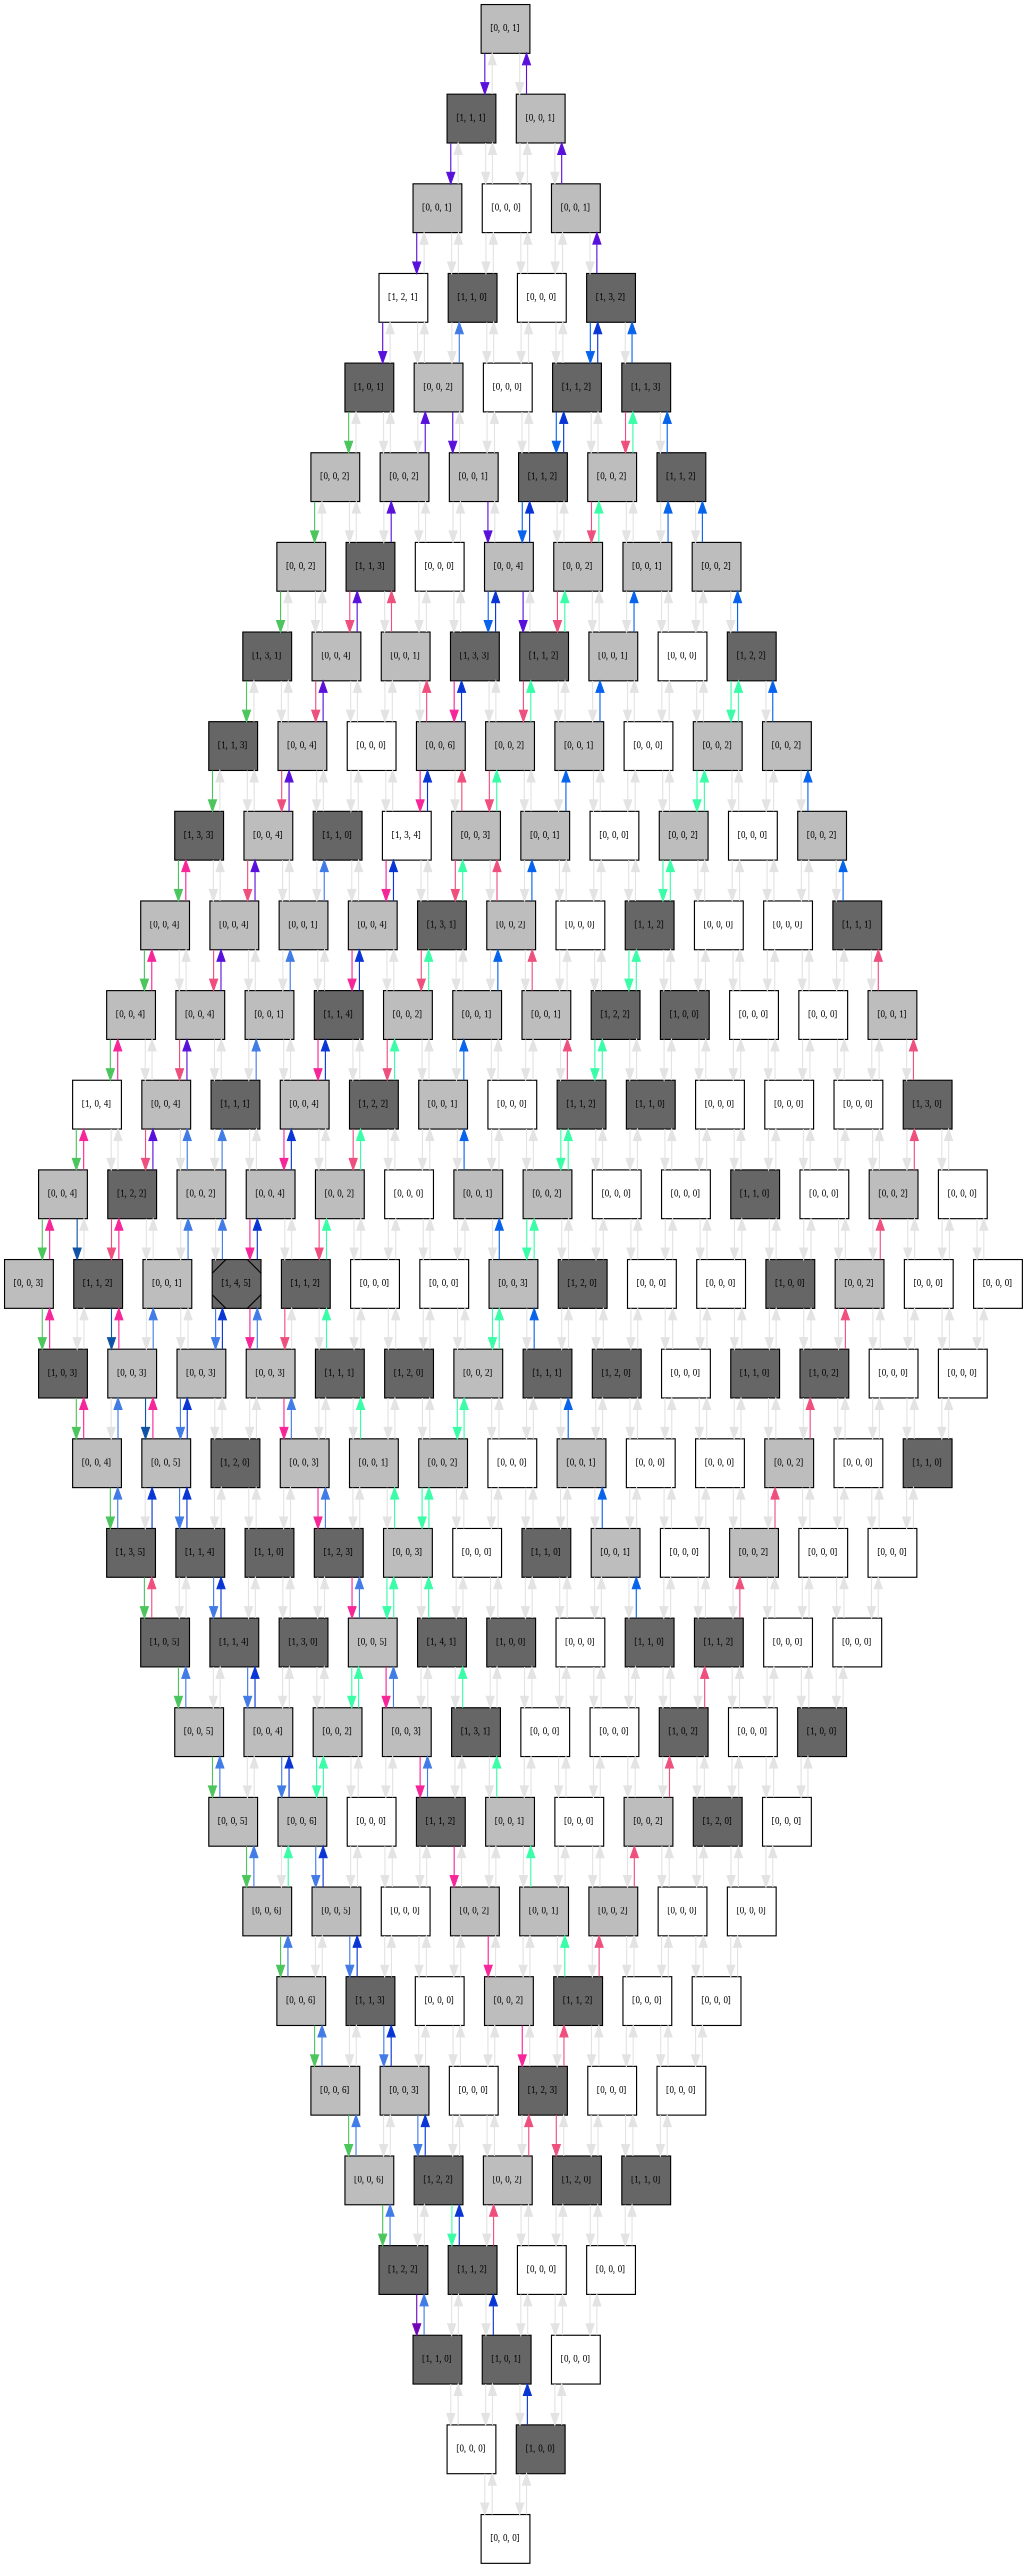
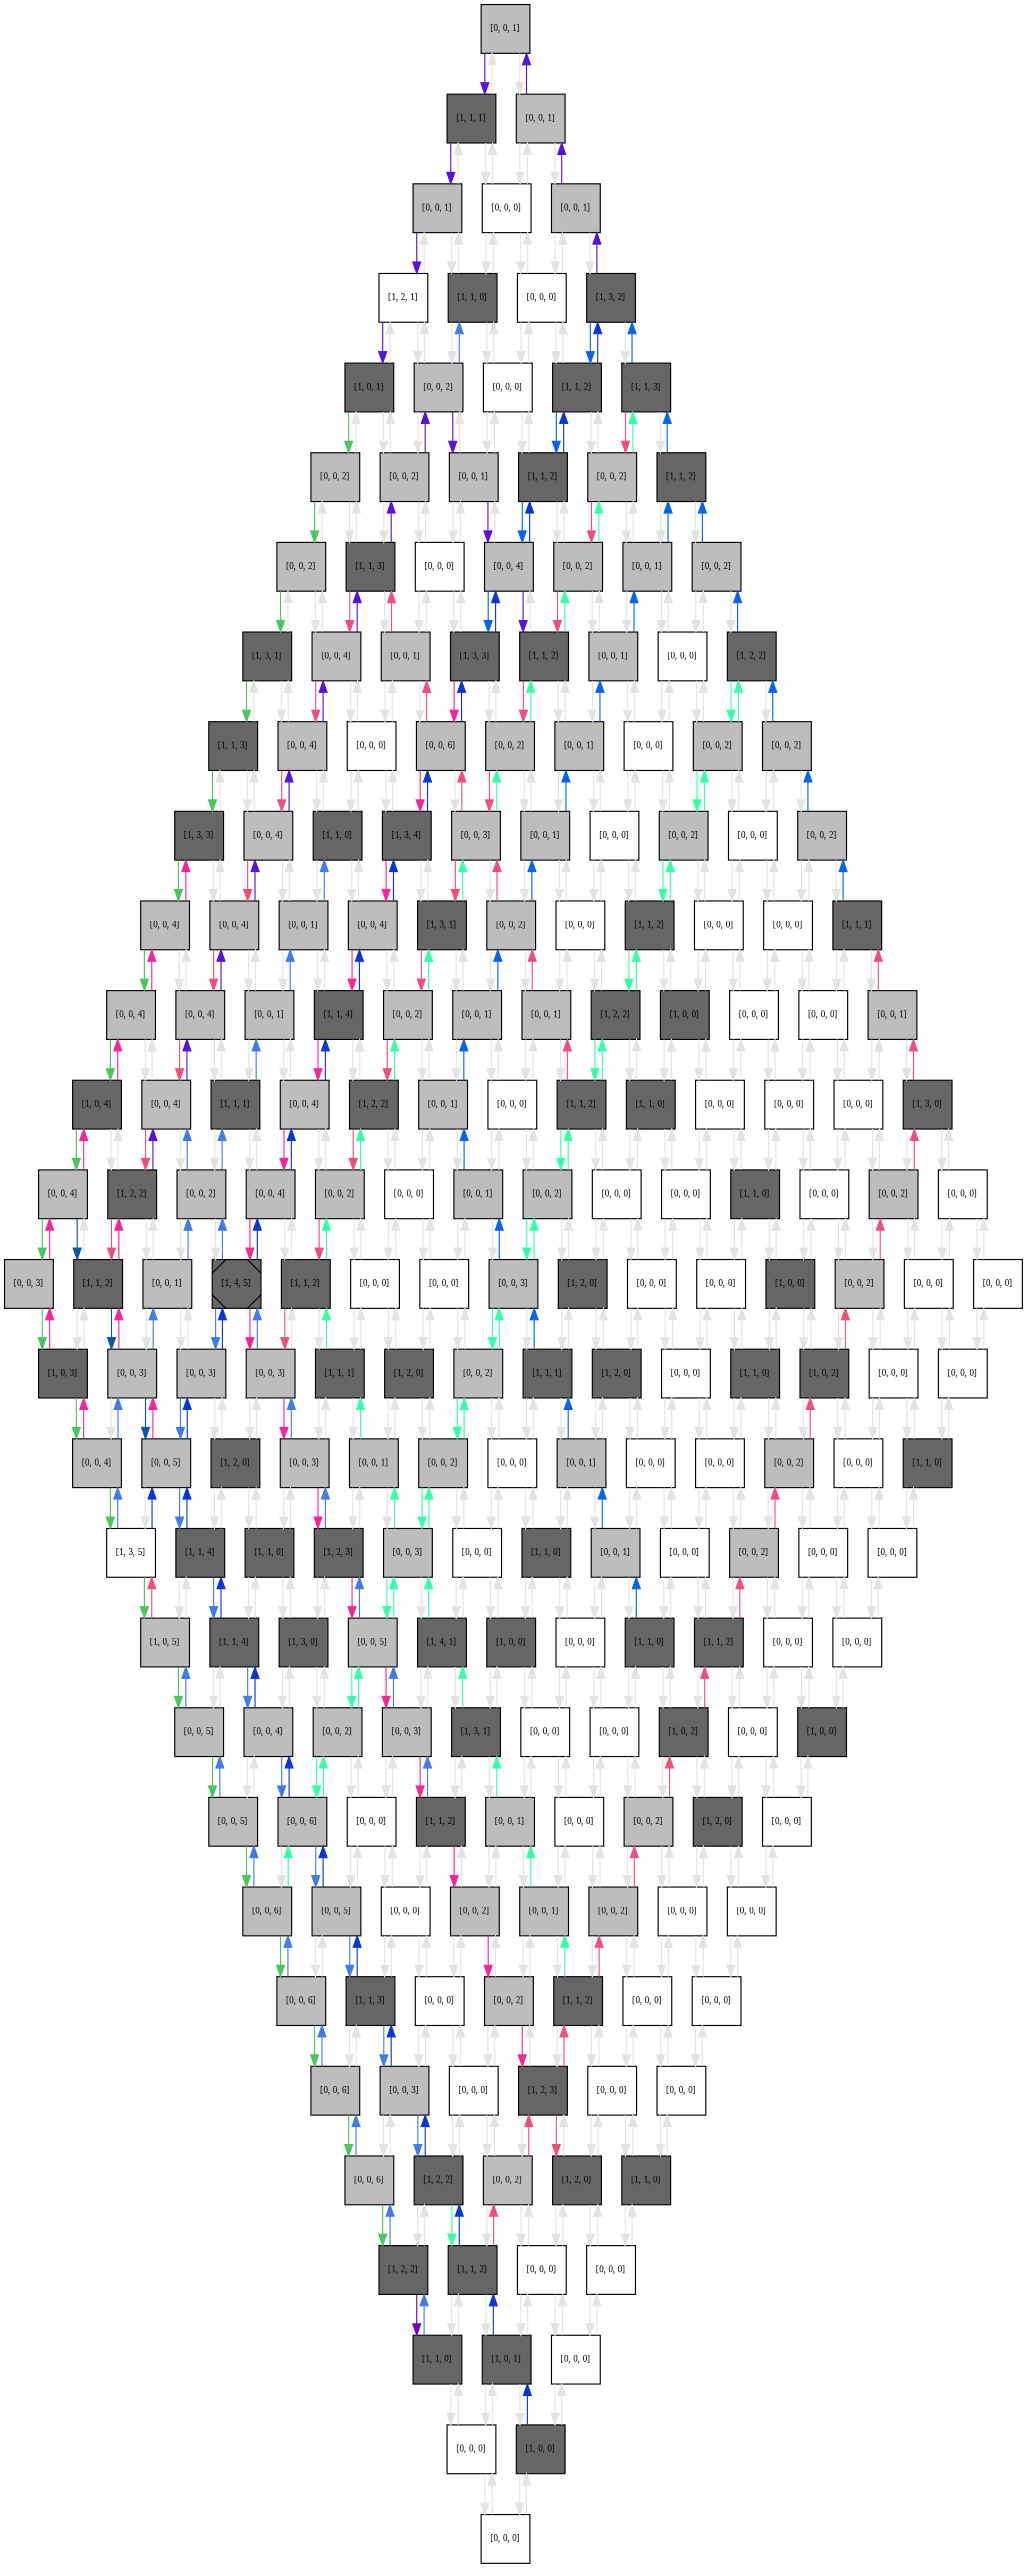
(407, 836) -> (407, 836)
(97, 1105) -> (97, 1105)
(131, 1553) -> (131, 1553)
(165, 1643) -> (165, 1643)
